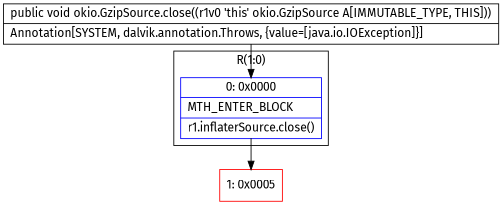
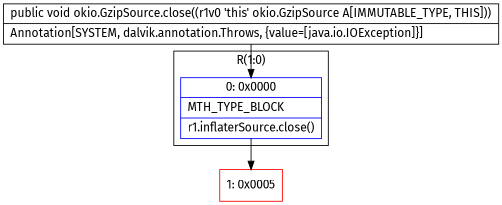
(241, 107) -> (236, 107)
